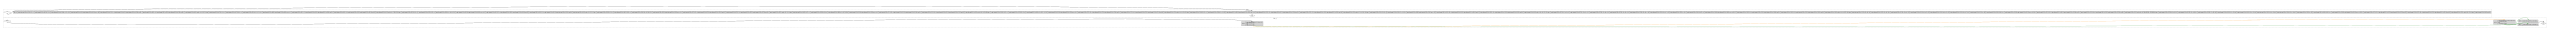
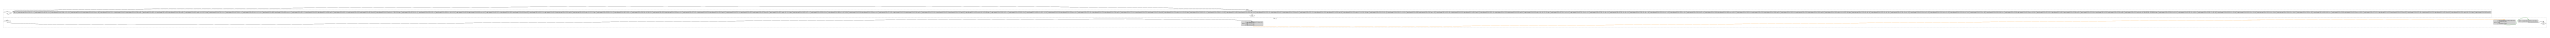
(2528, 25) -> none
